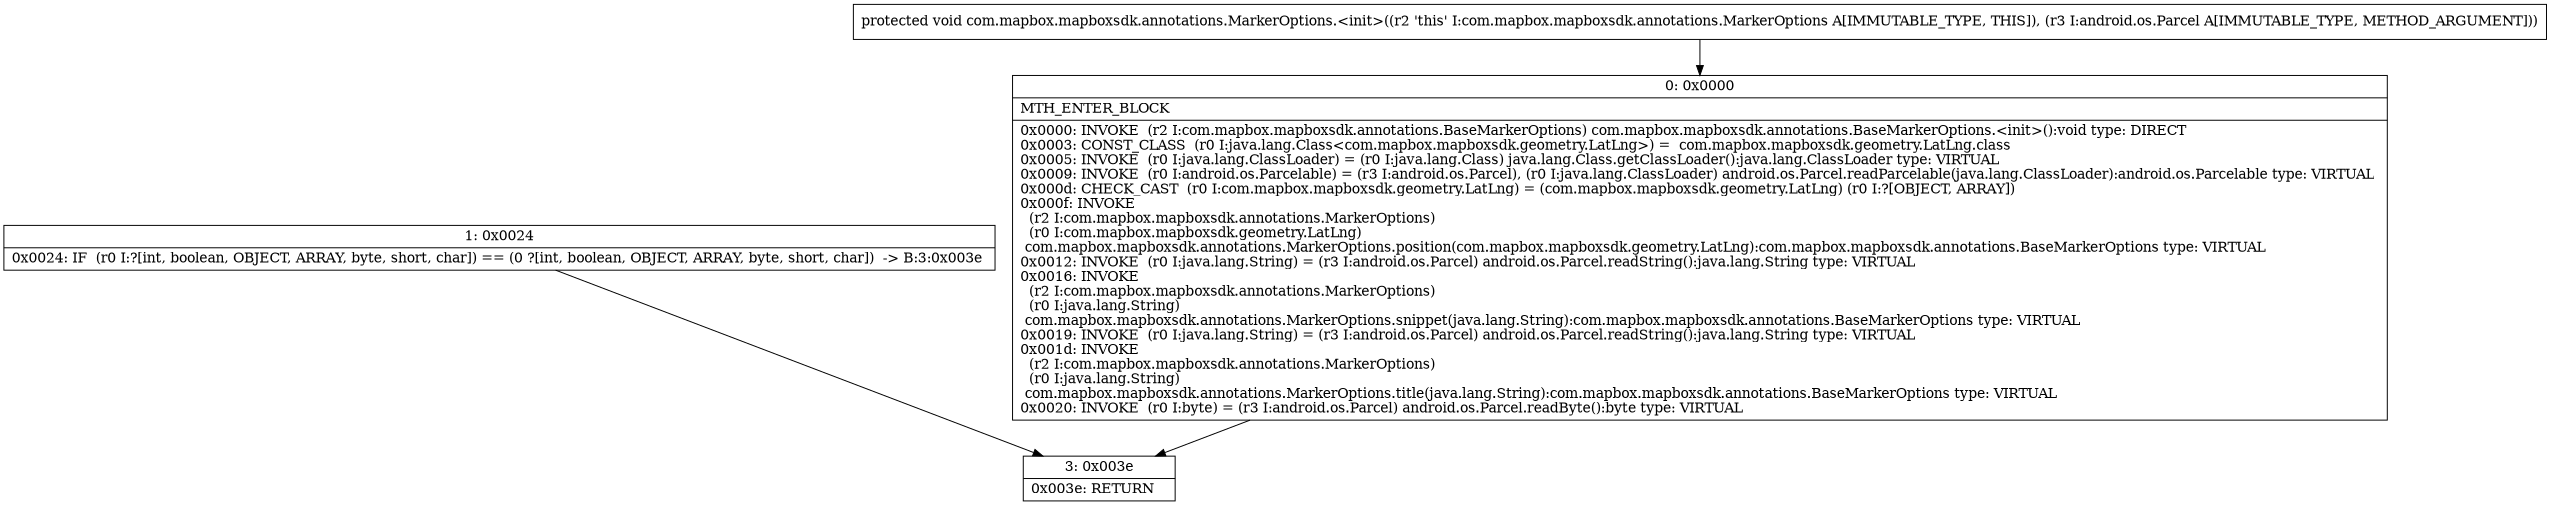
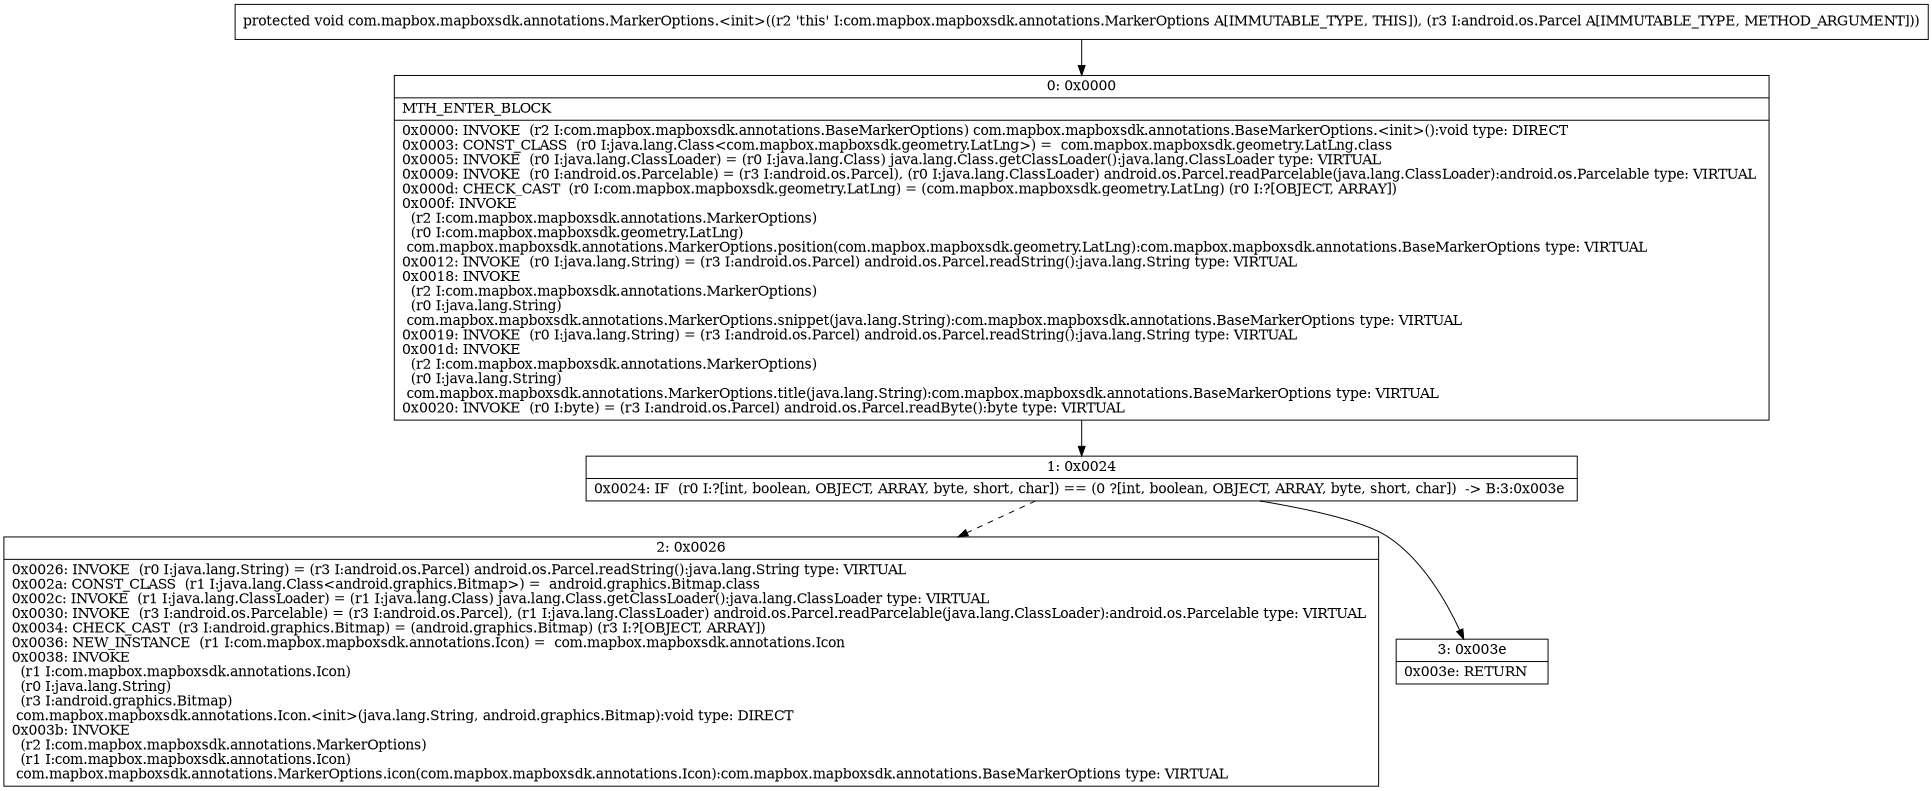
(1084, 277) -> (466, 277)
(1207, 436) -> (1082, 433)
none -> (691, 662)
